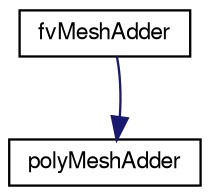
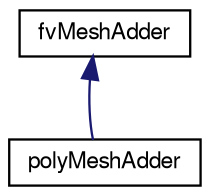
(120, 87) -> (90, 110)
